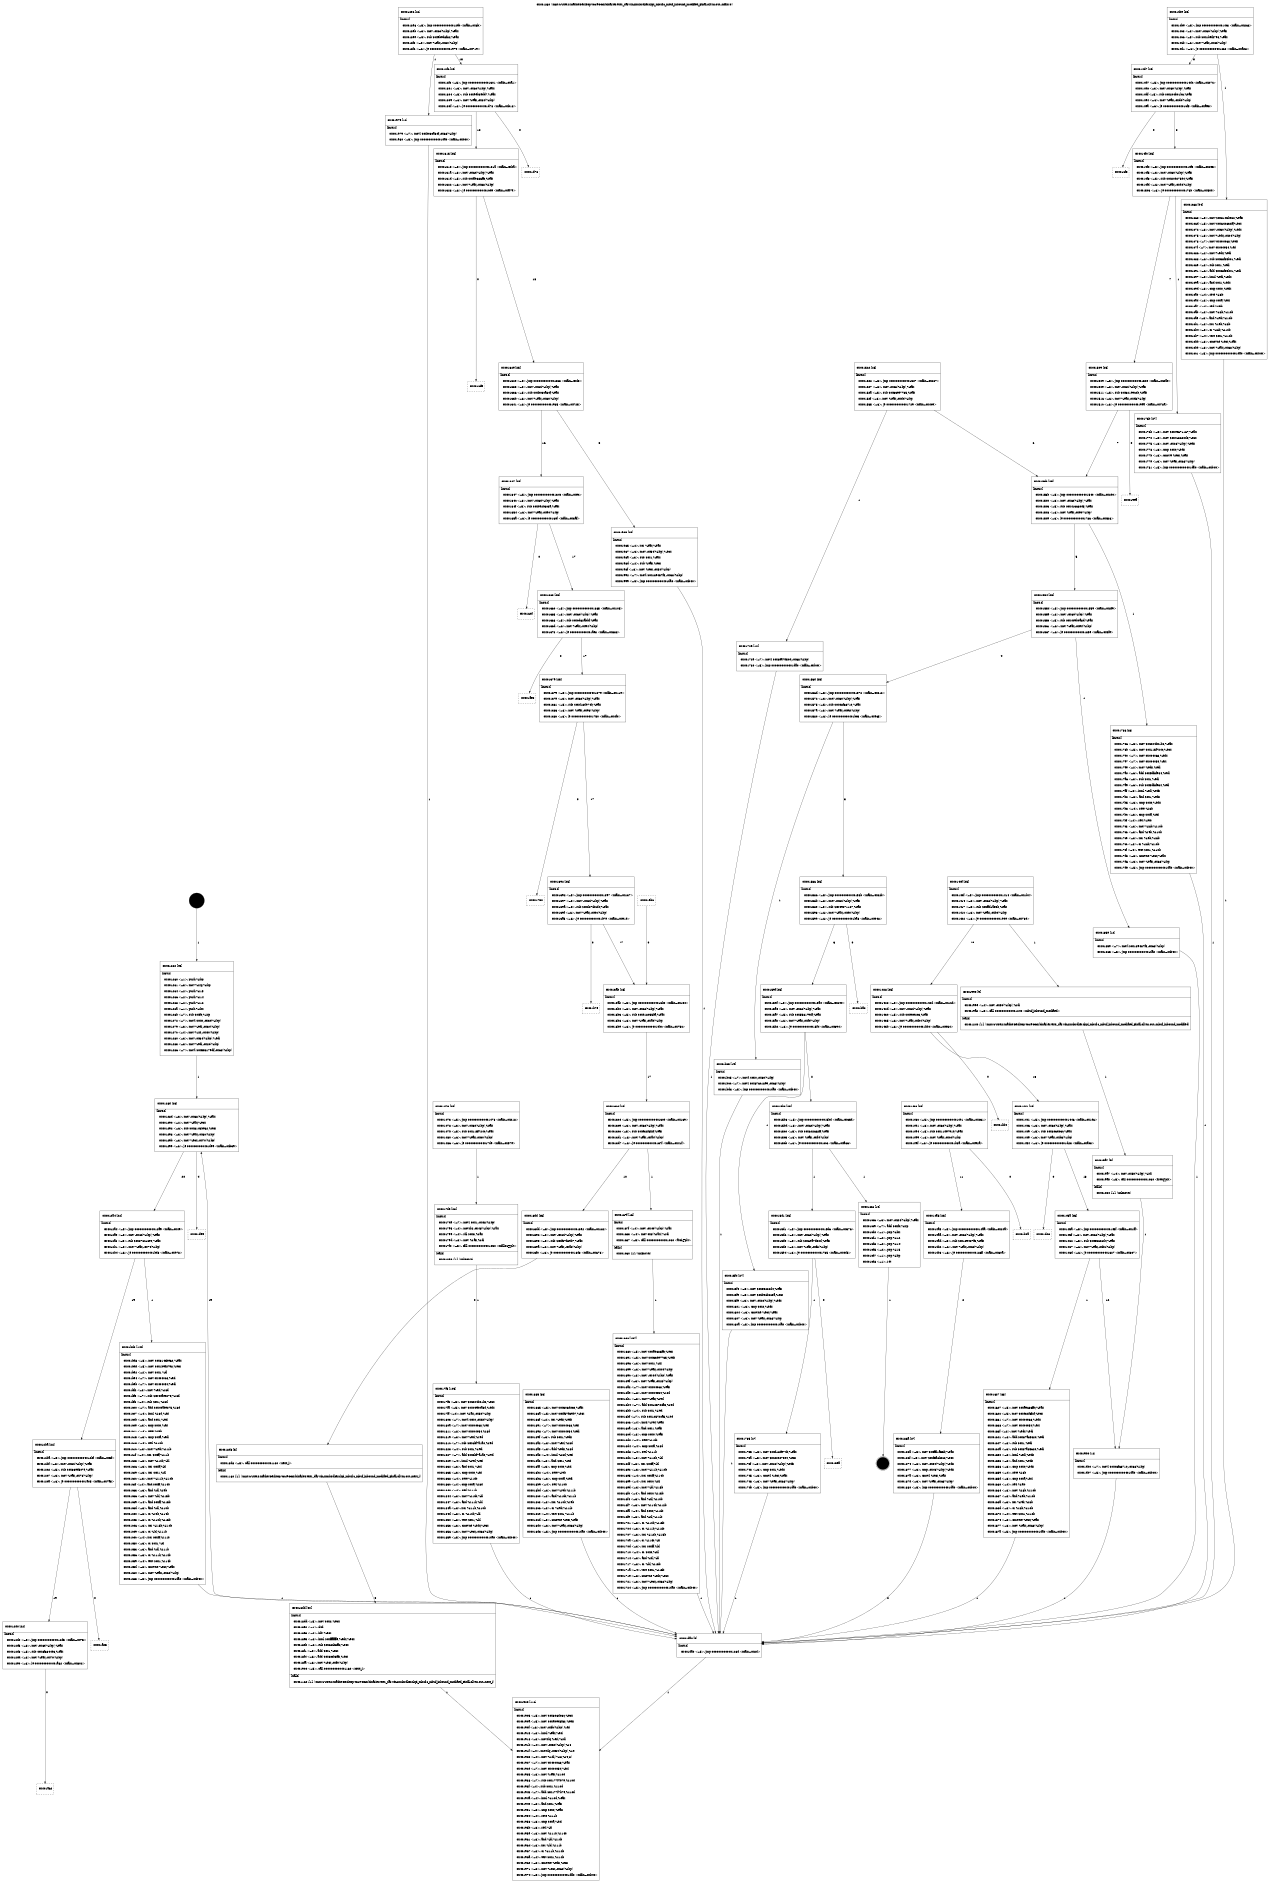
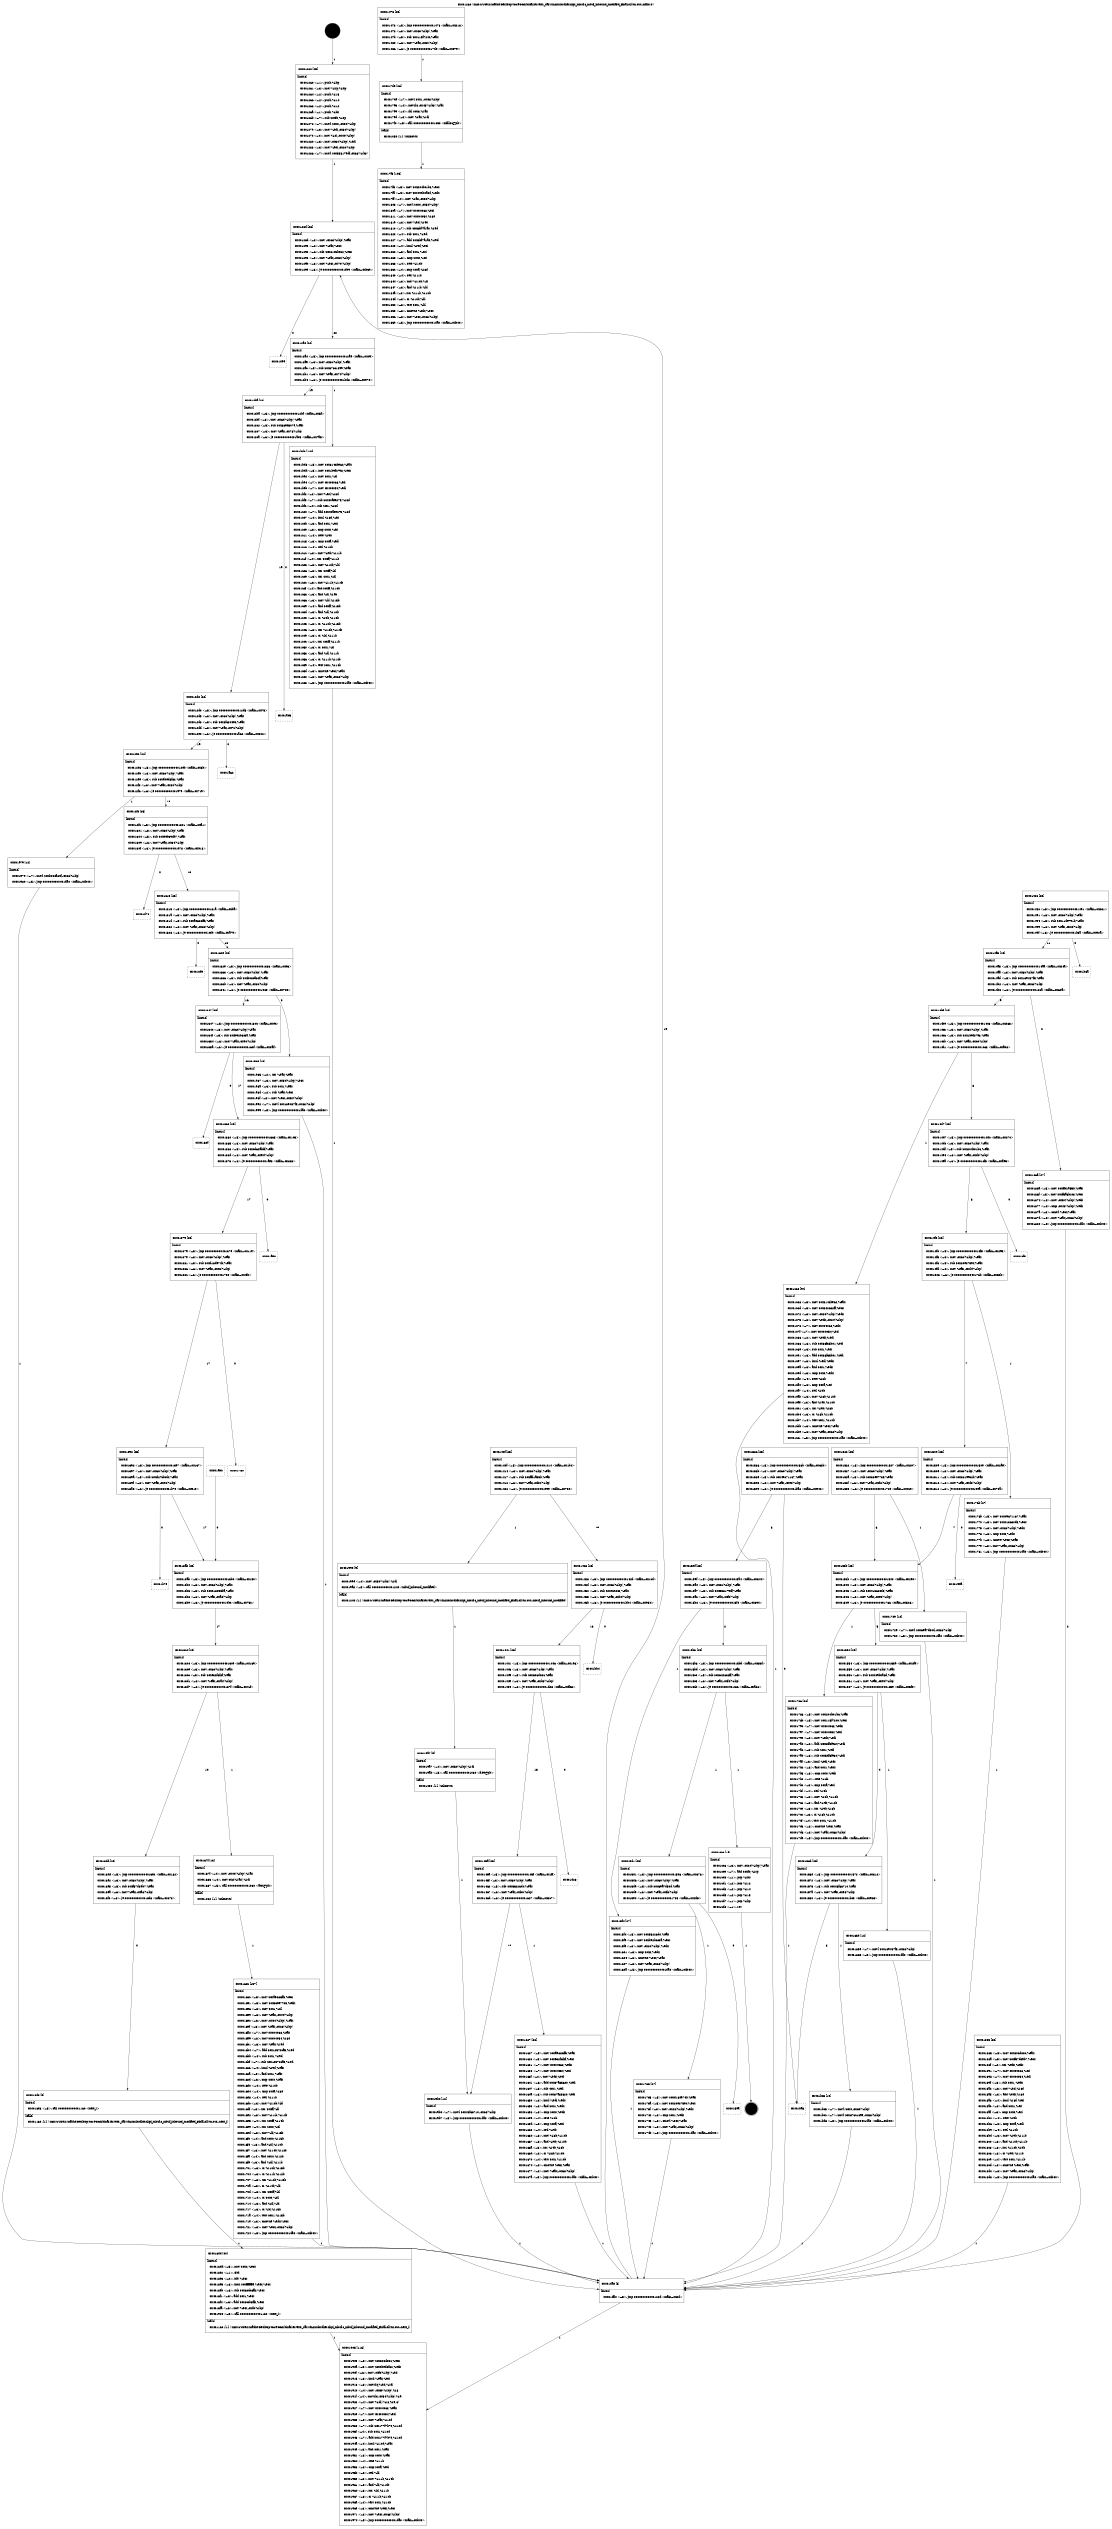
none -> (197, 744)
(843, 798) -> (804, 2001)
none -> (1000, 1000)
(375, 1598) -> (238, 2244)
(546, 1607) -> none
